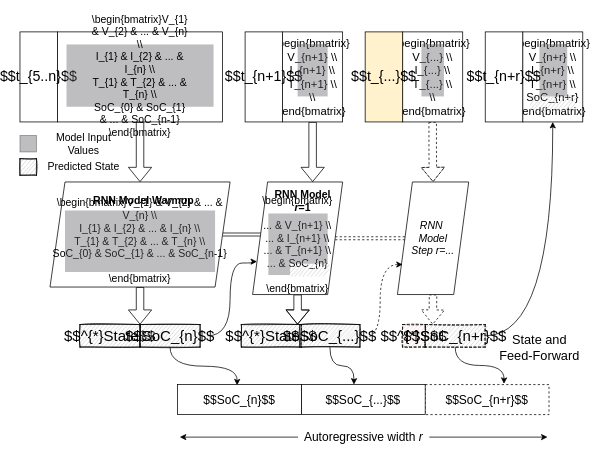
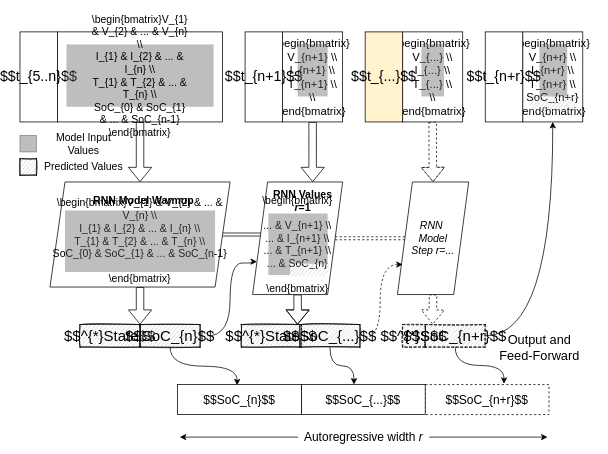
(84, 167) -> (84, 167)
(303, 201) -> (303, 201)
(414, 336) -> (414, 336)
(539, 348) -> (539, 348)
